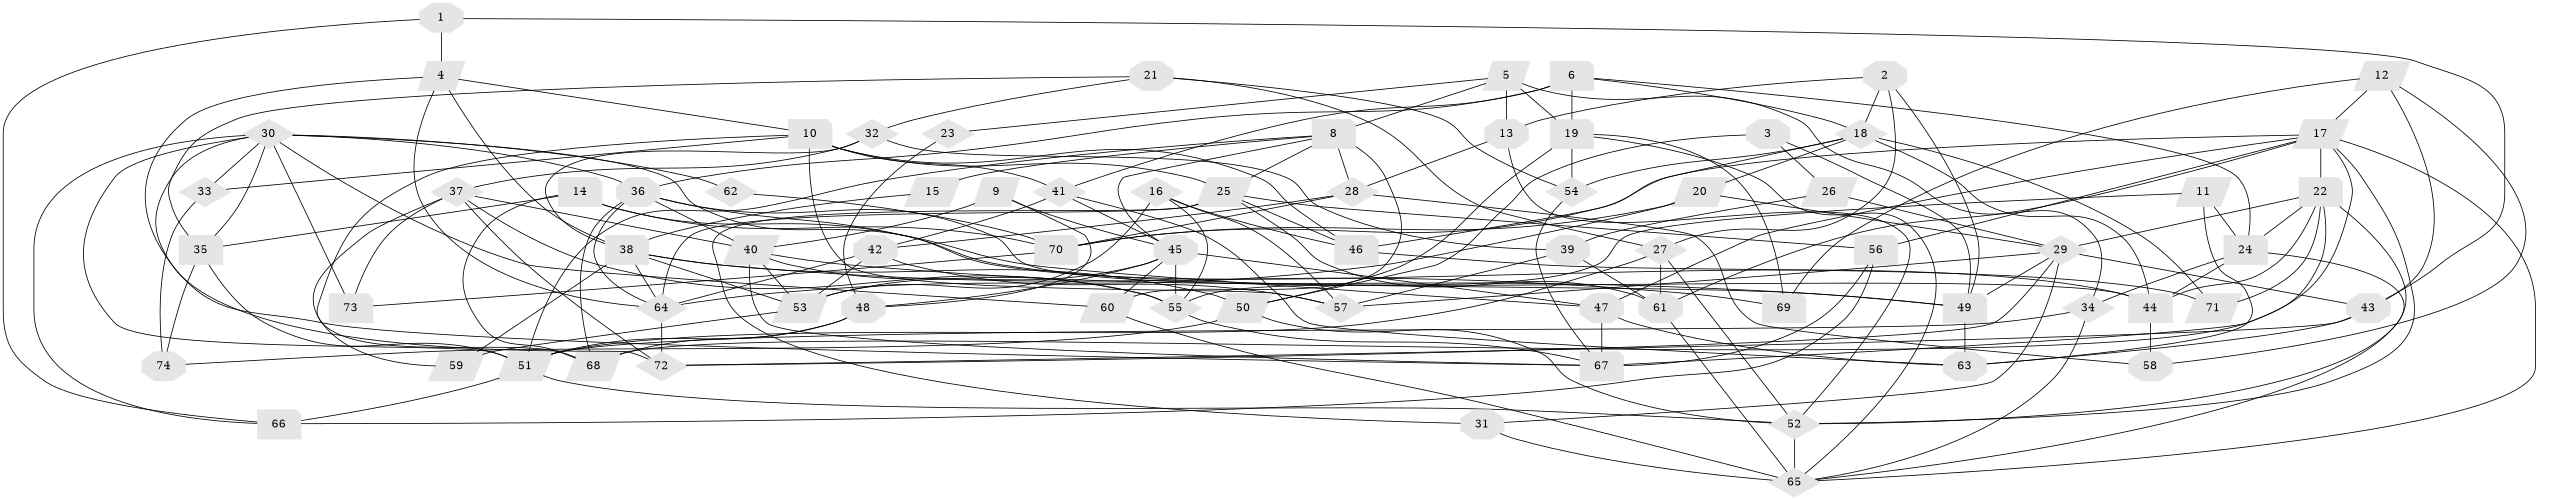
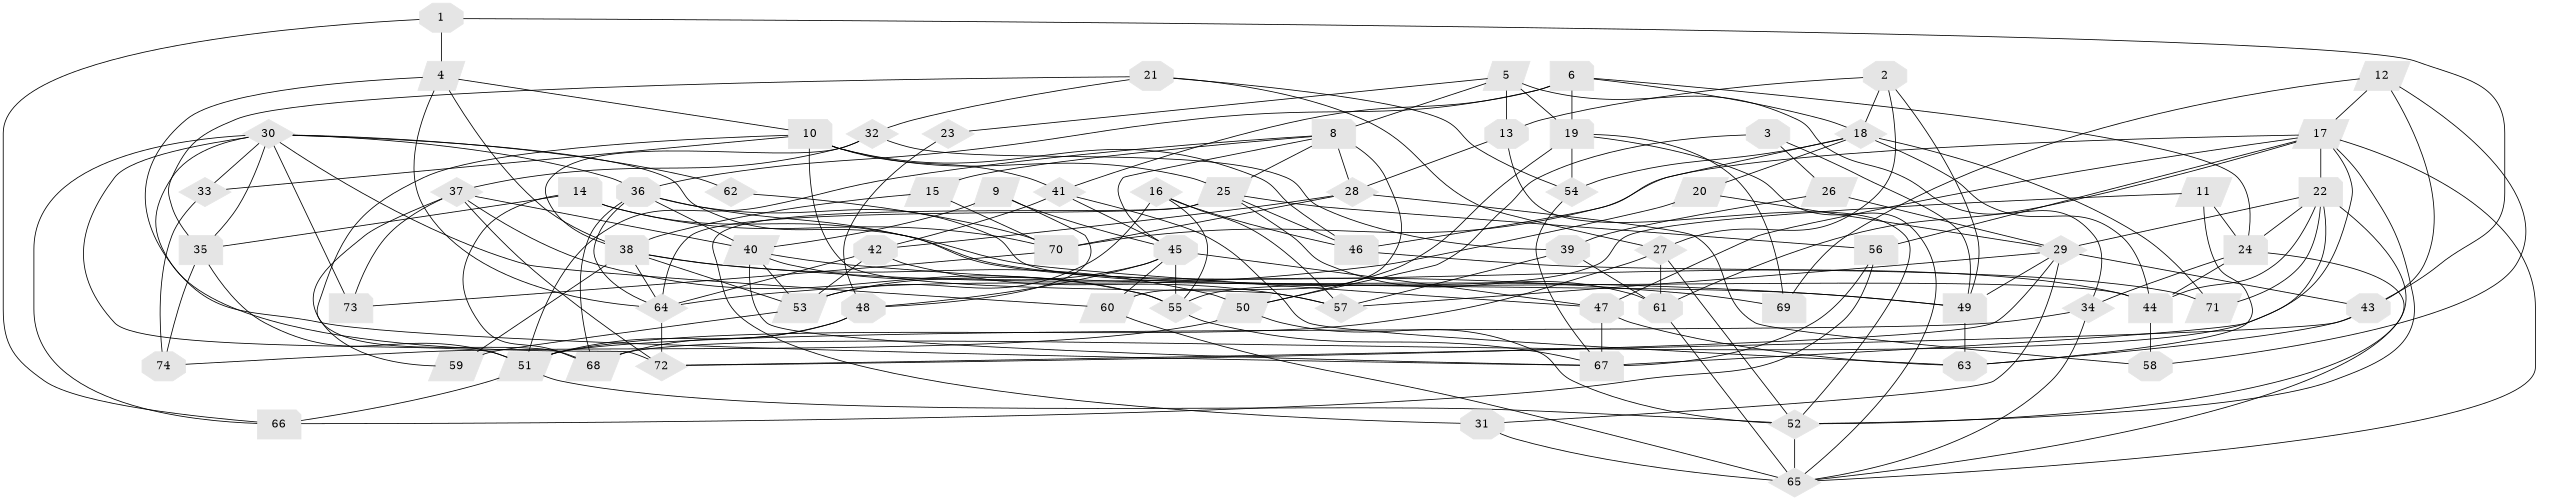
(1377, 229) -> (997, 222)
